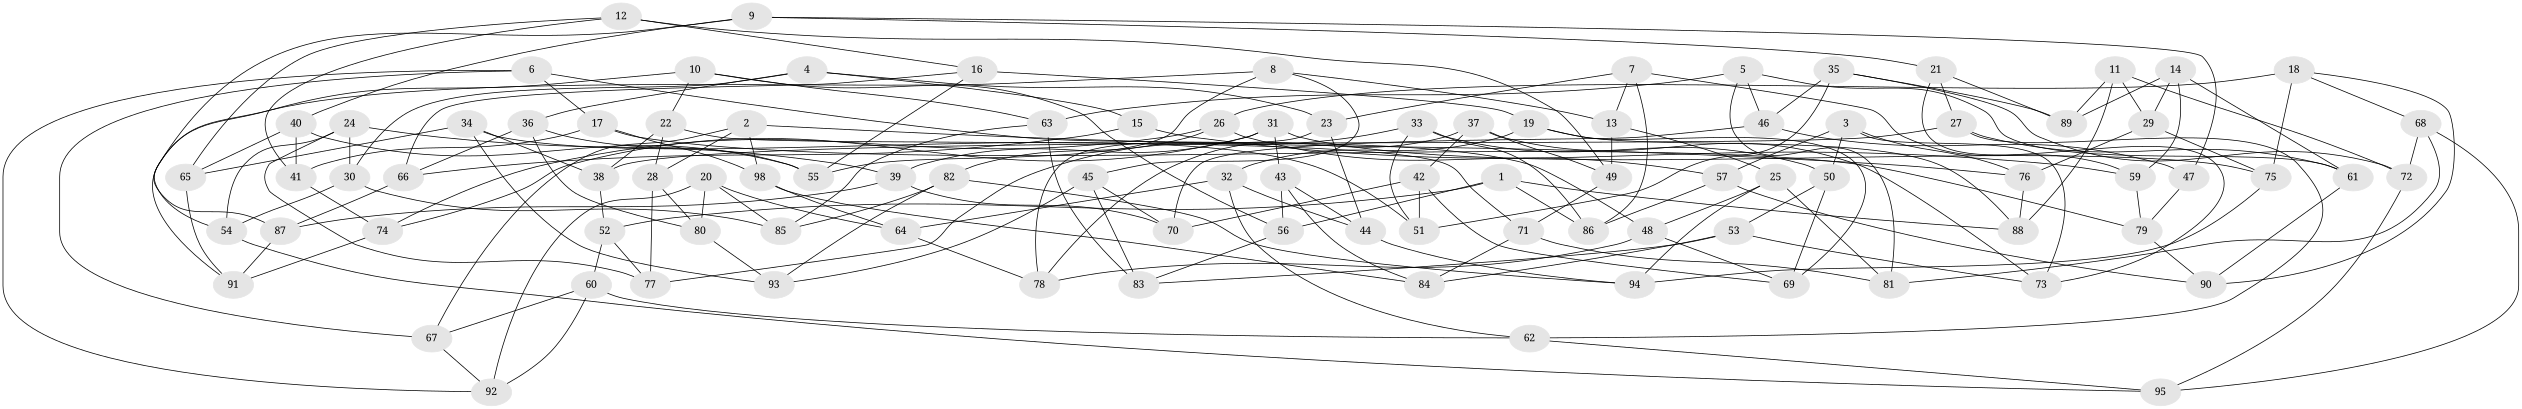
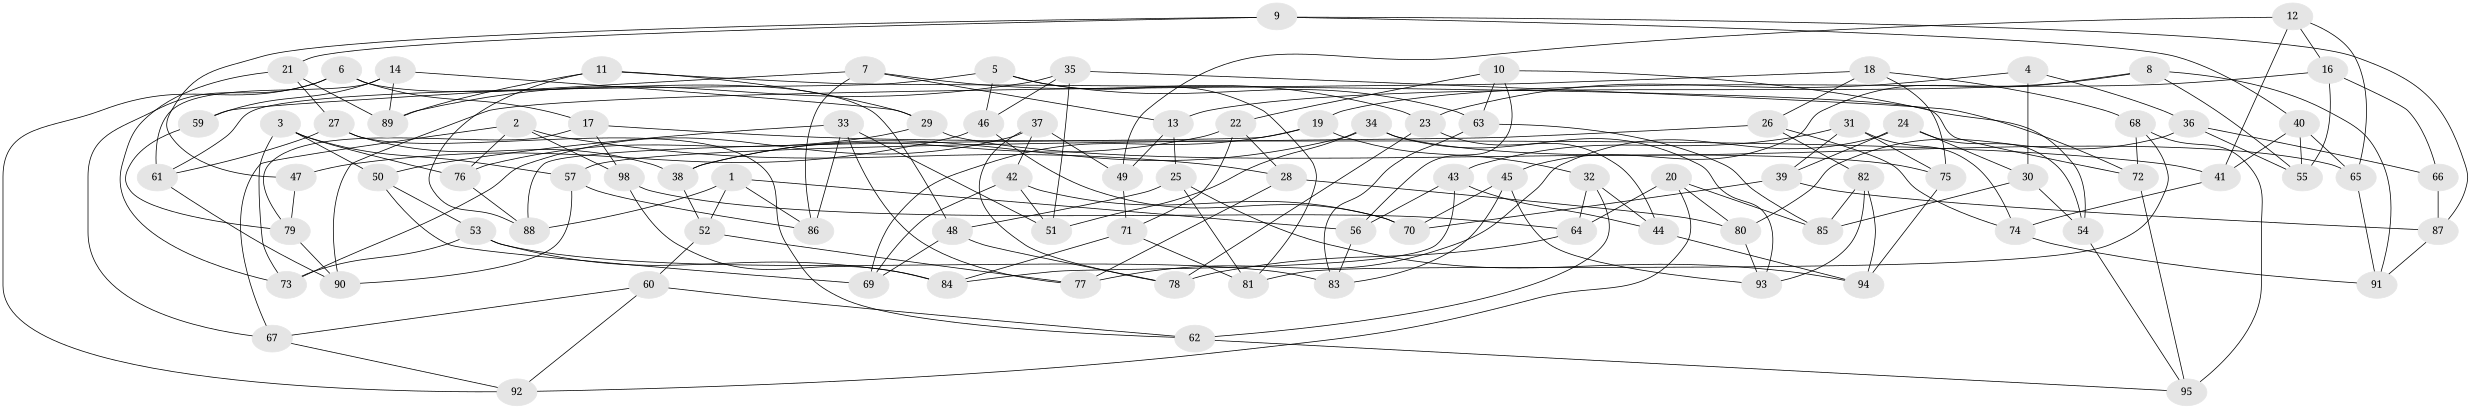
(1137, 124) -> none
